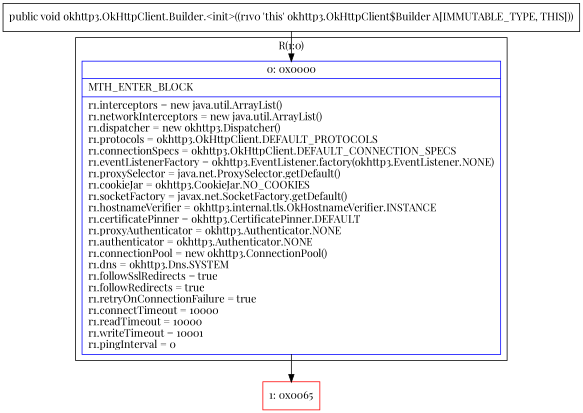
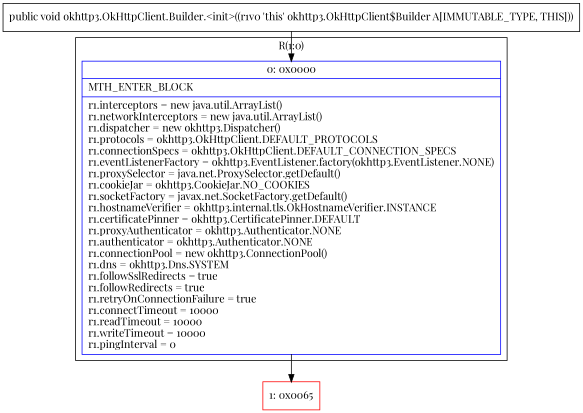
(146, 334) -> (147, 334)
